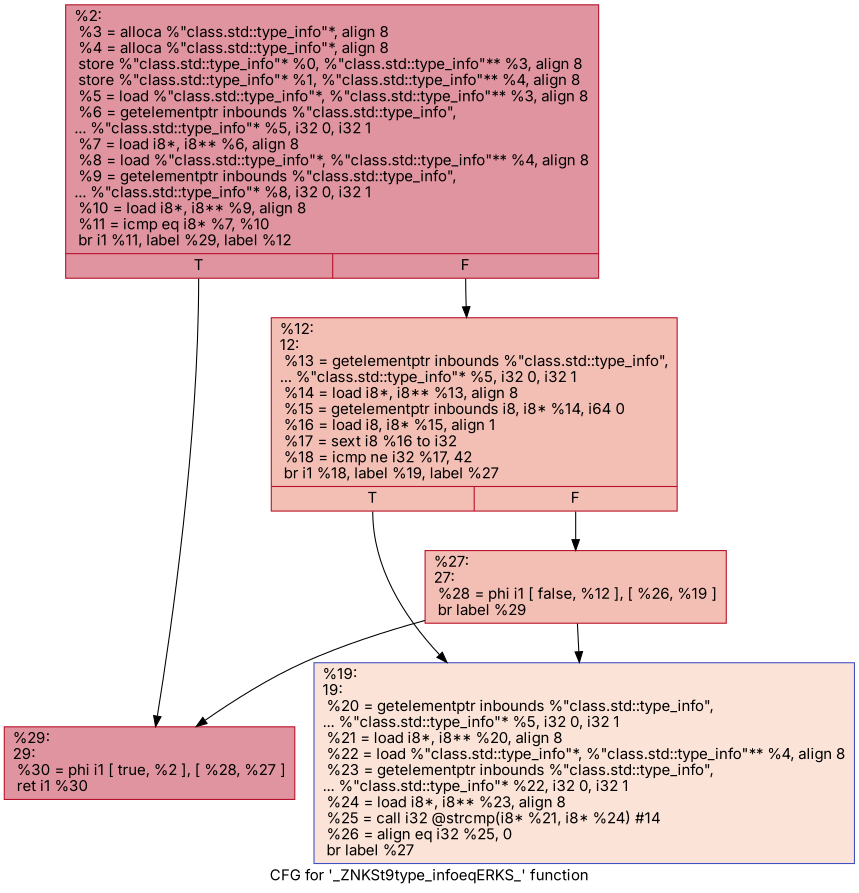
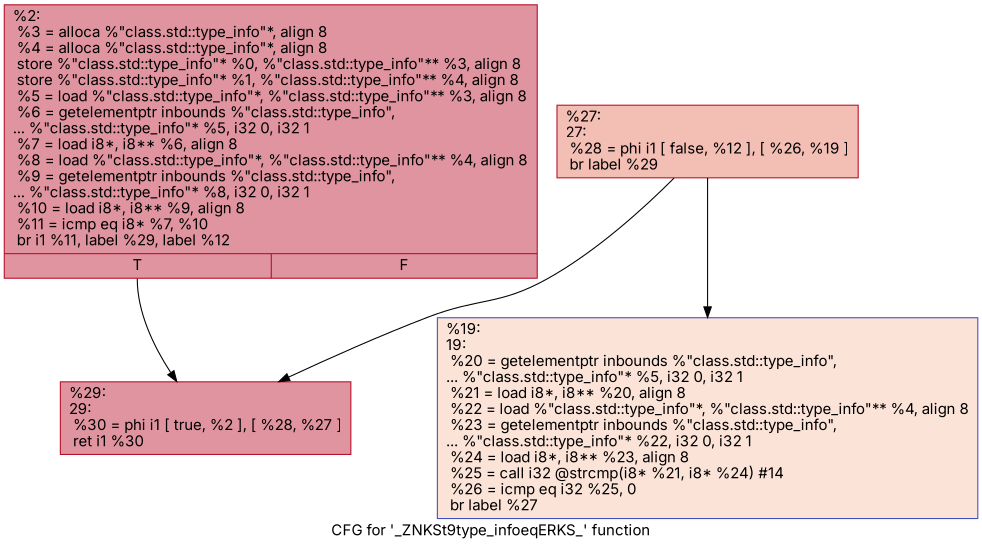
(474, 414) -> none
(418, 835) -> (542, 490)
